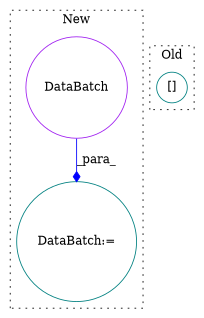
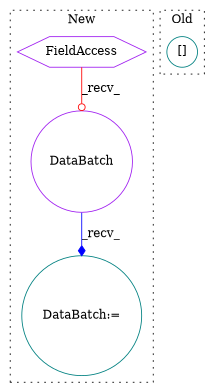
none -> (82, 52)
(96, 160) -> (101, 234)
